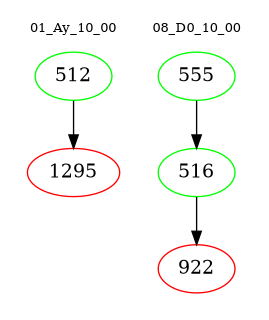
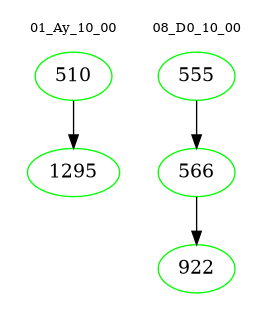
(74, 76) -> (74, 76)
(74, 173) -> (74, 173)
(197, 173) -> (197, 173)
(197, 269) -> (197, 269)
